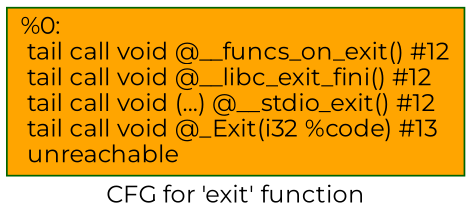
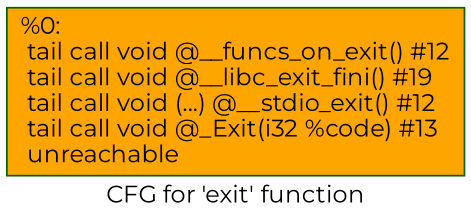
(227, 78) -> (227, 78)
